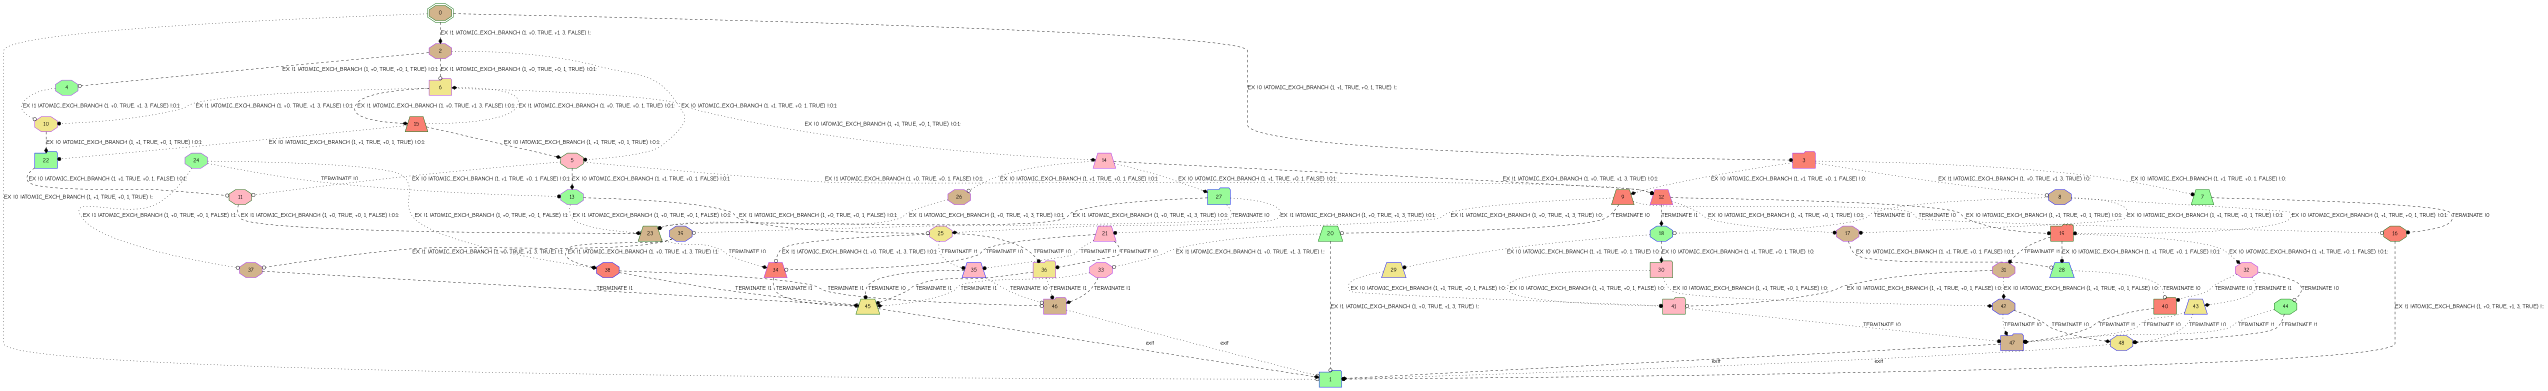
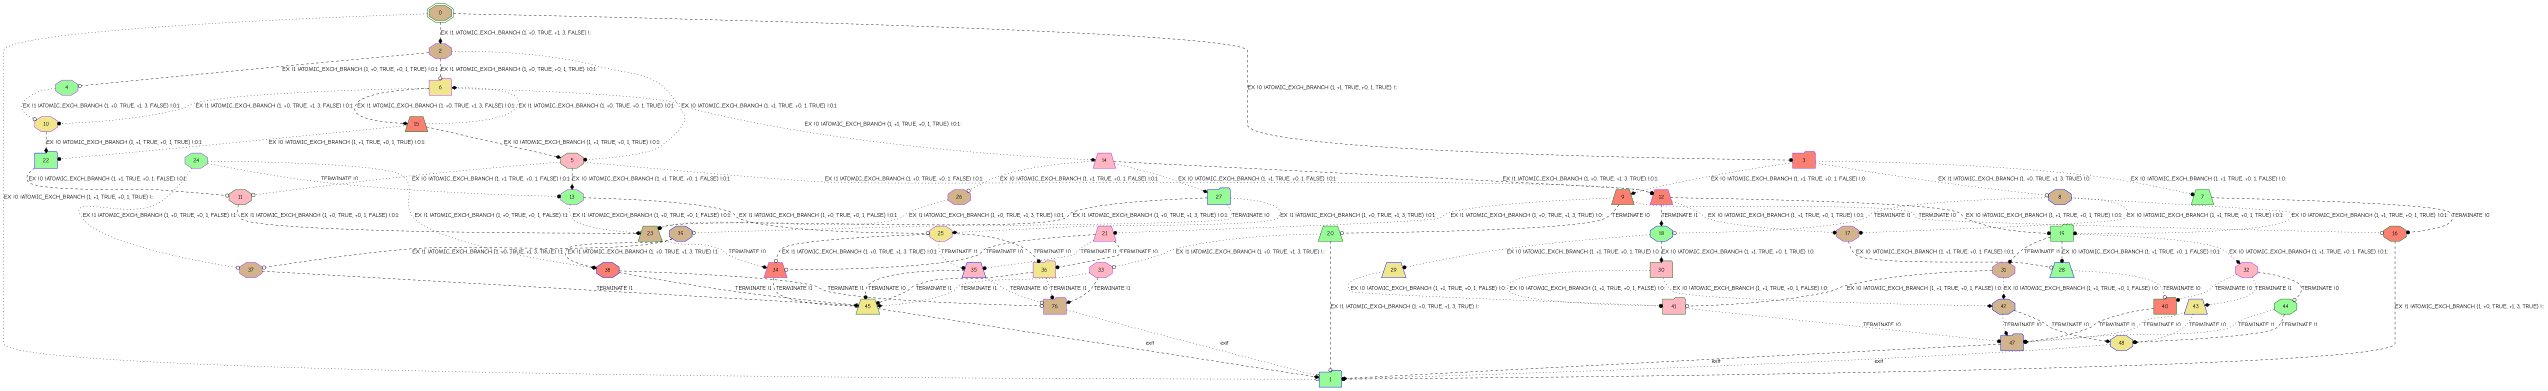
(2062, 234) -> (2062, 234)
(1055, 307) -> (1055, 307)
